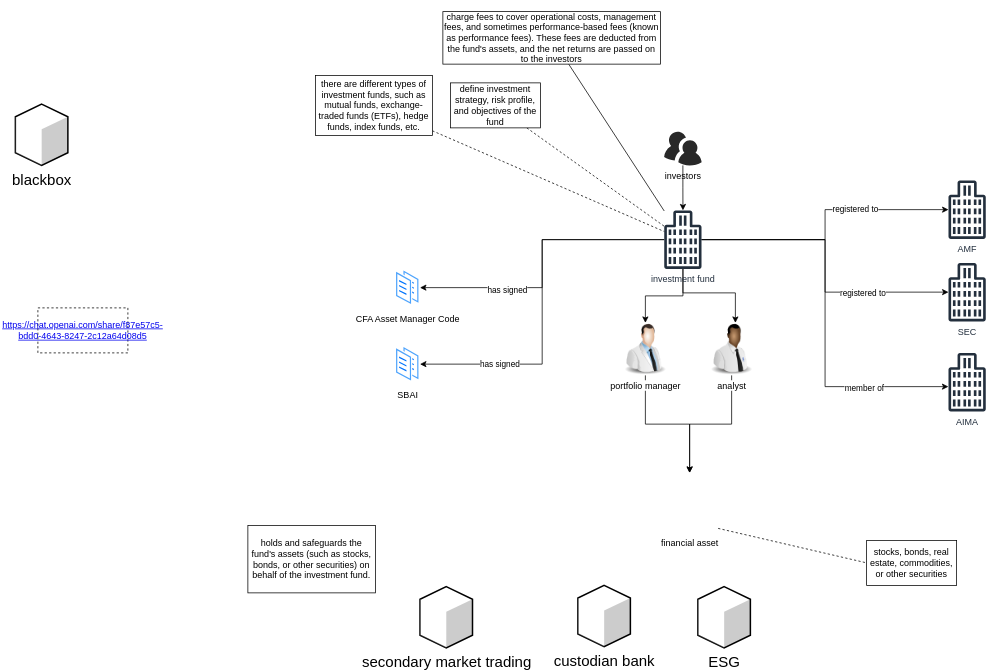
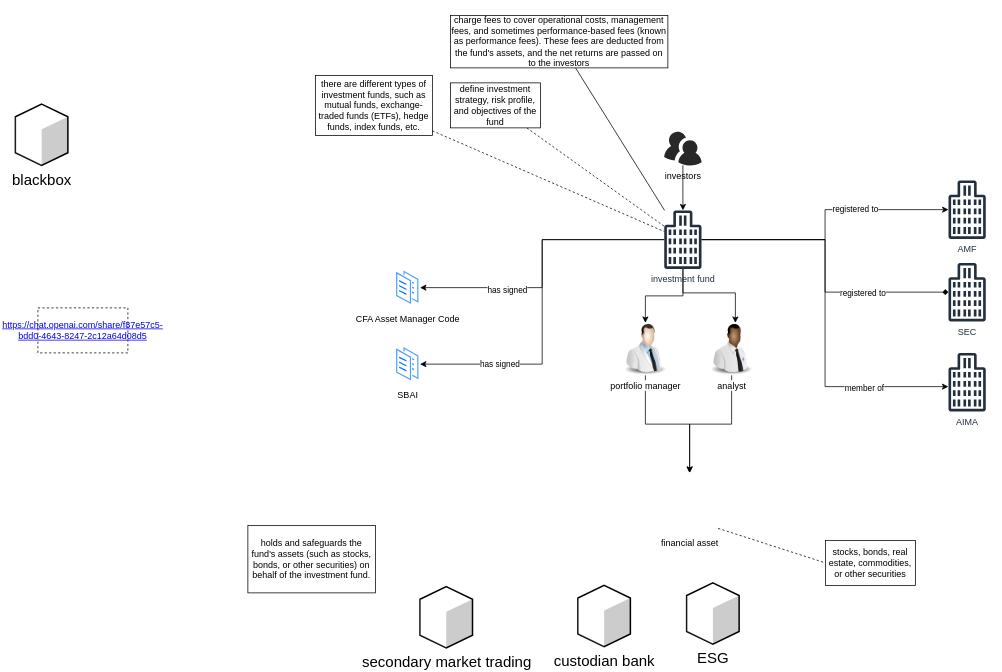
(552, 38) -> (559, 42)
(942, 292) -> (941, 292)
(912, 563) -> (870, 563)
(724, 617) -> (713, 614)
